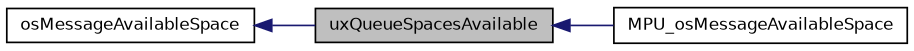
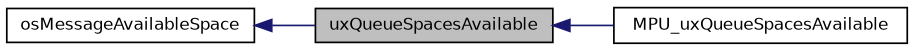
(761, 25) -> (761, 25)
